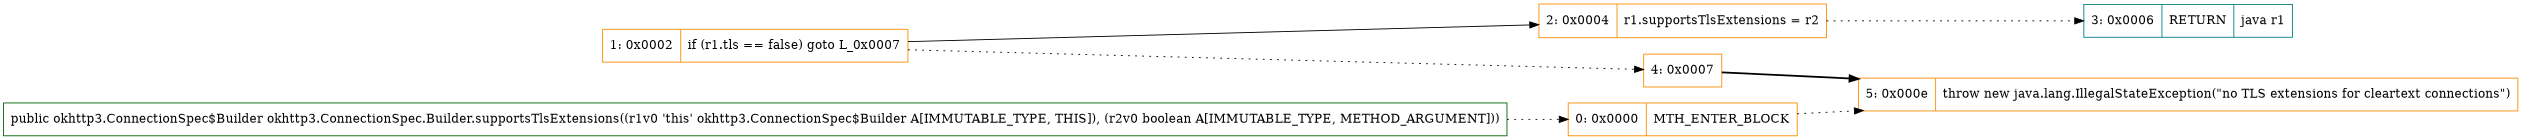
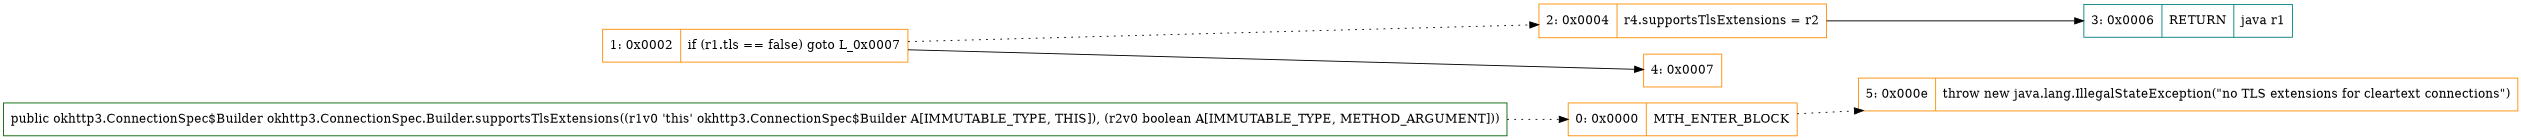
(1722, 20) -> (1722, 20)
(1951, 21) -> (1951, 21)
(1219, 33) -> (1219, 33)
(1271, 60) -> (1271, 60)
(1786, 75) -> none
